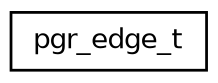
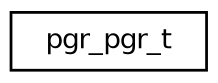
(109, 41) -> (109, 41)
